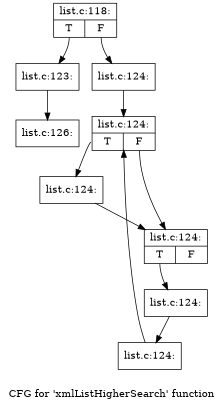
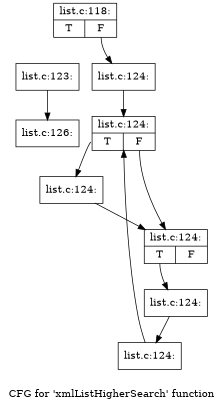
(67, 48) -> none
